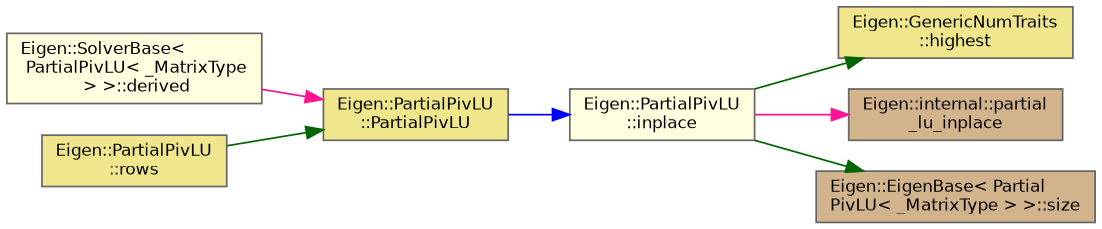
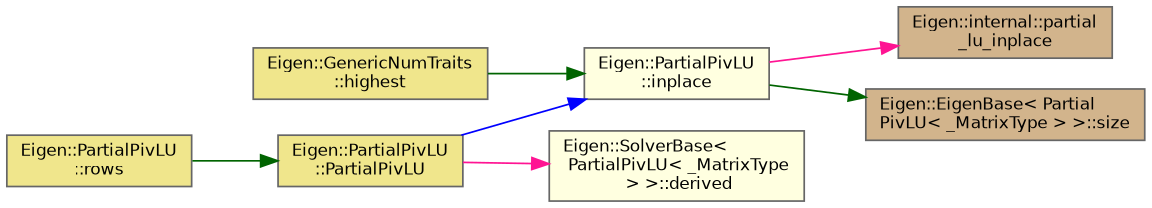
(801, 76) -> (527, 74)
(284, 93) -> (497, 163)
